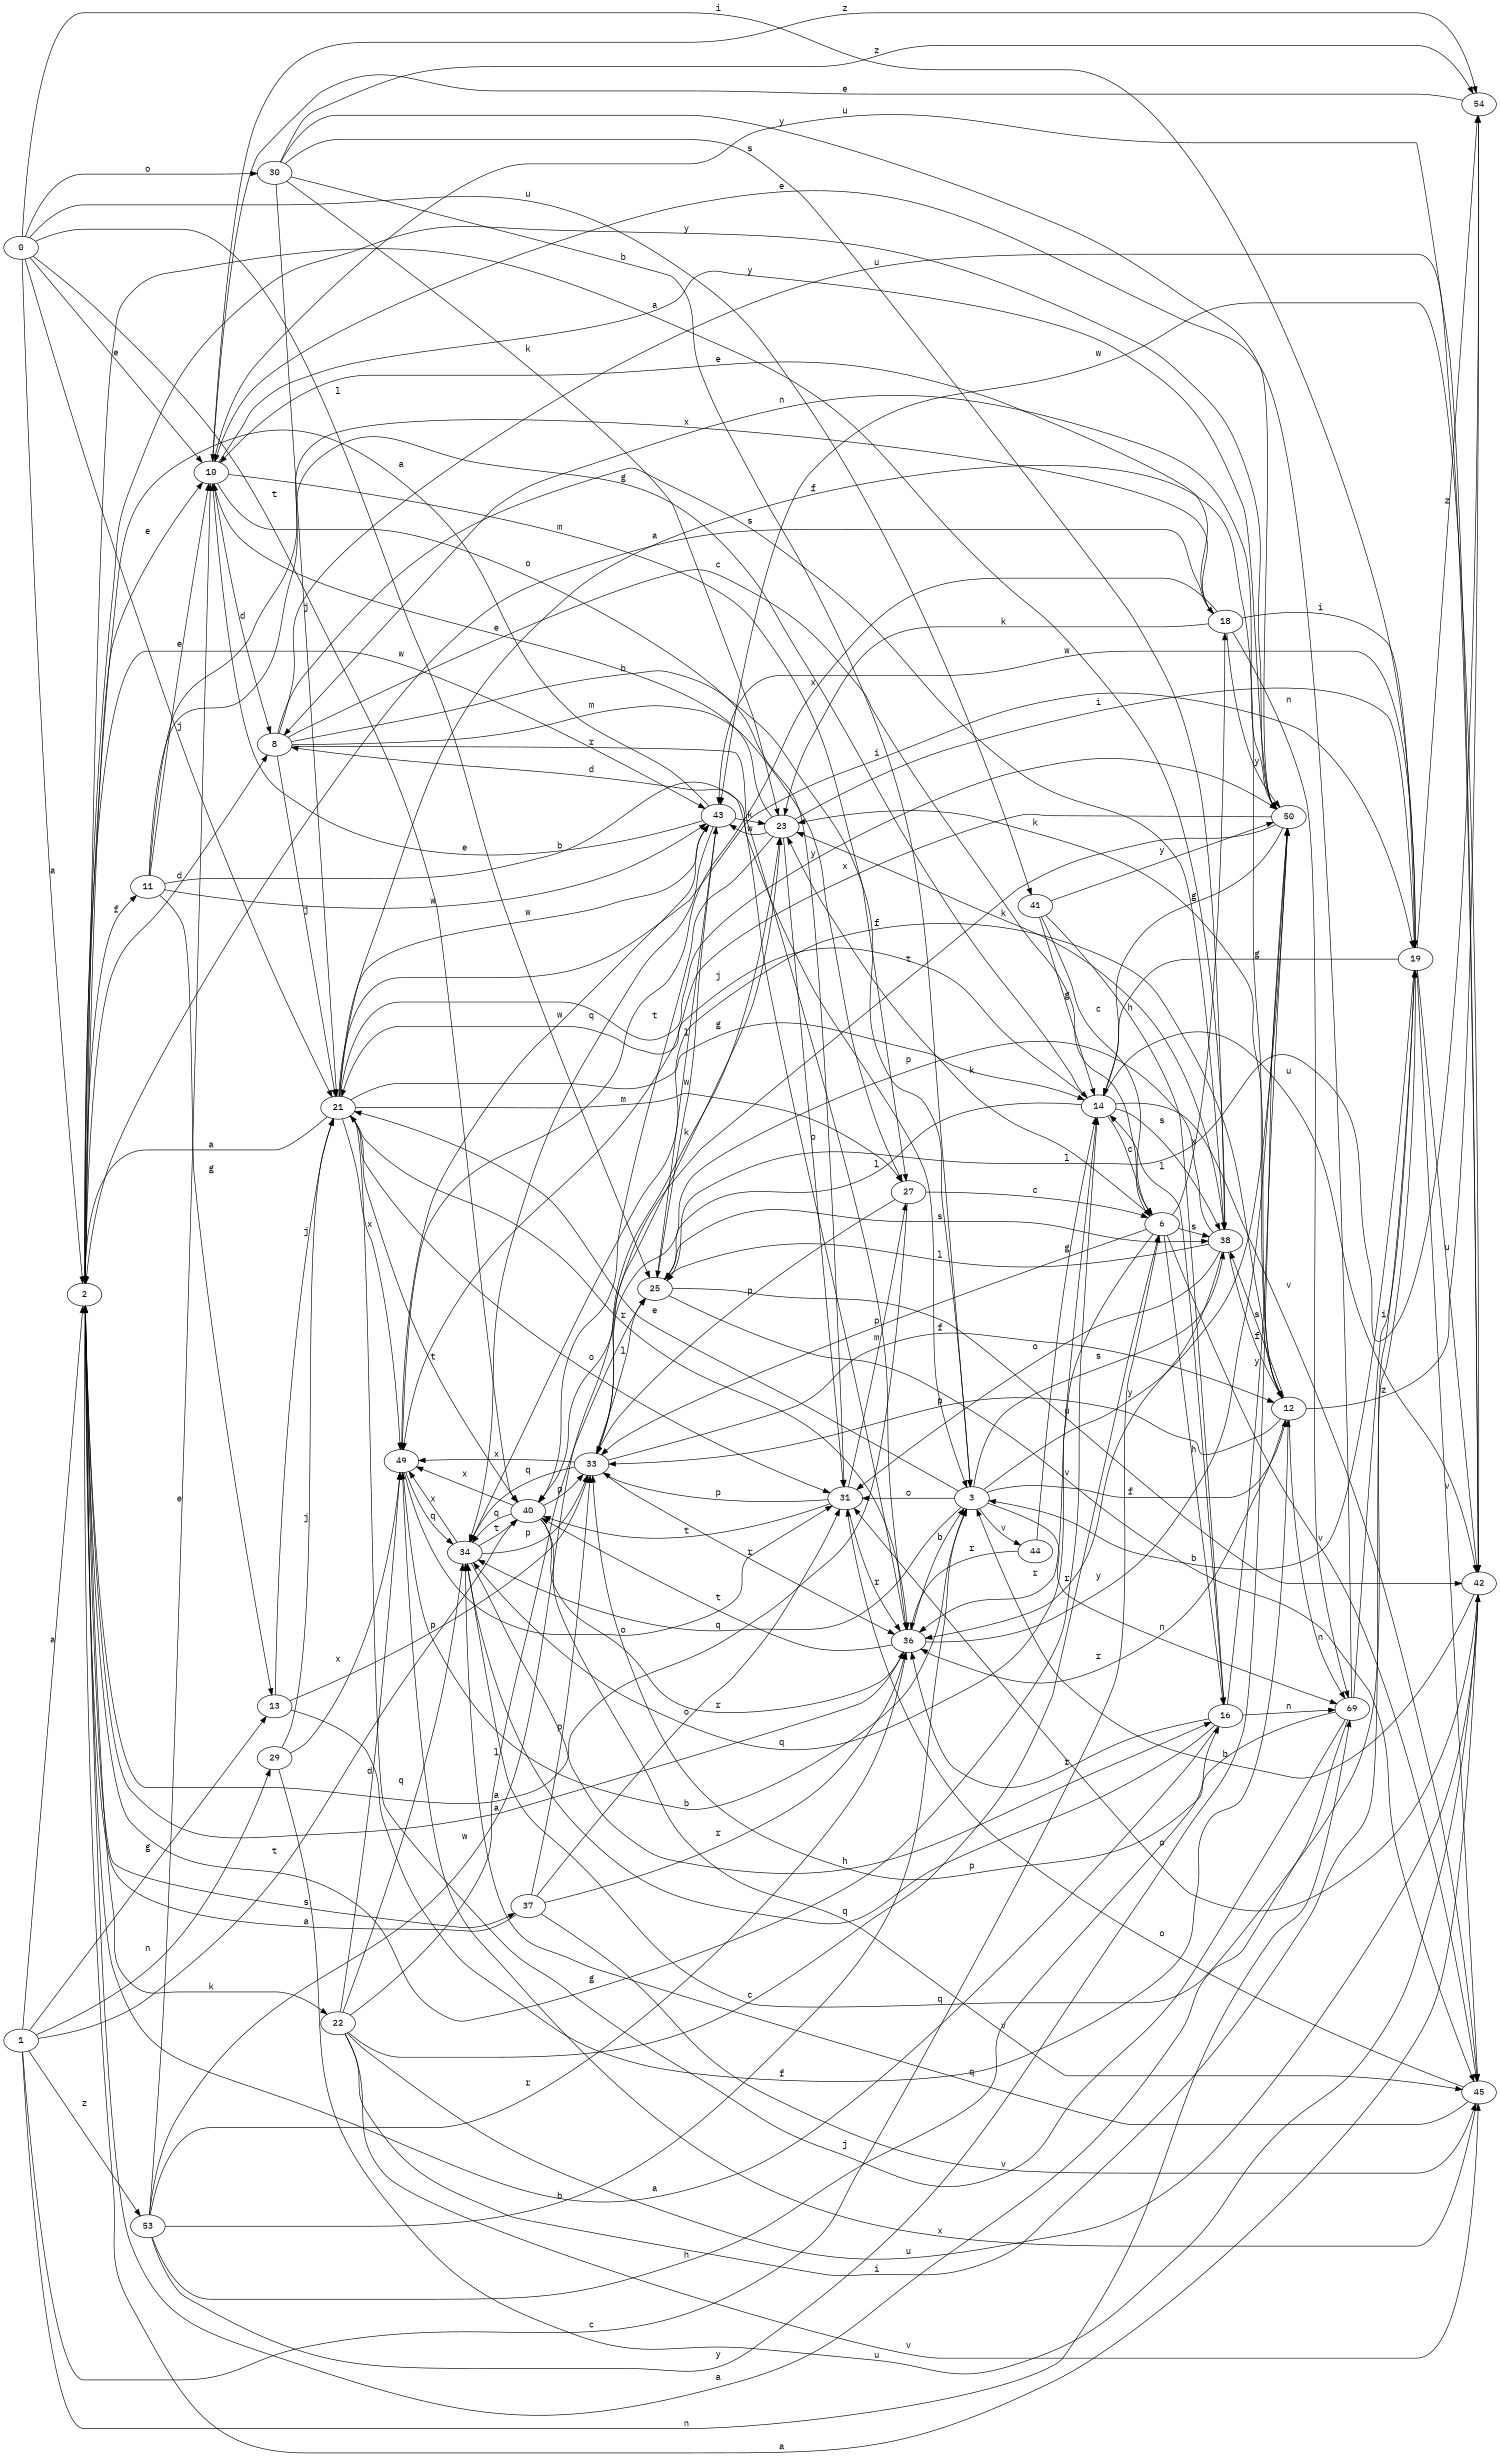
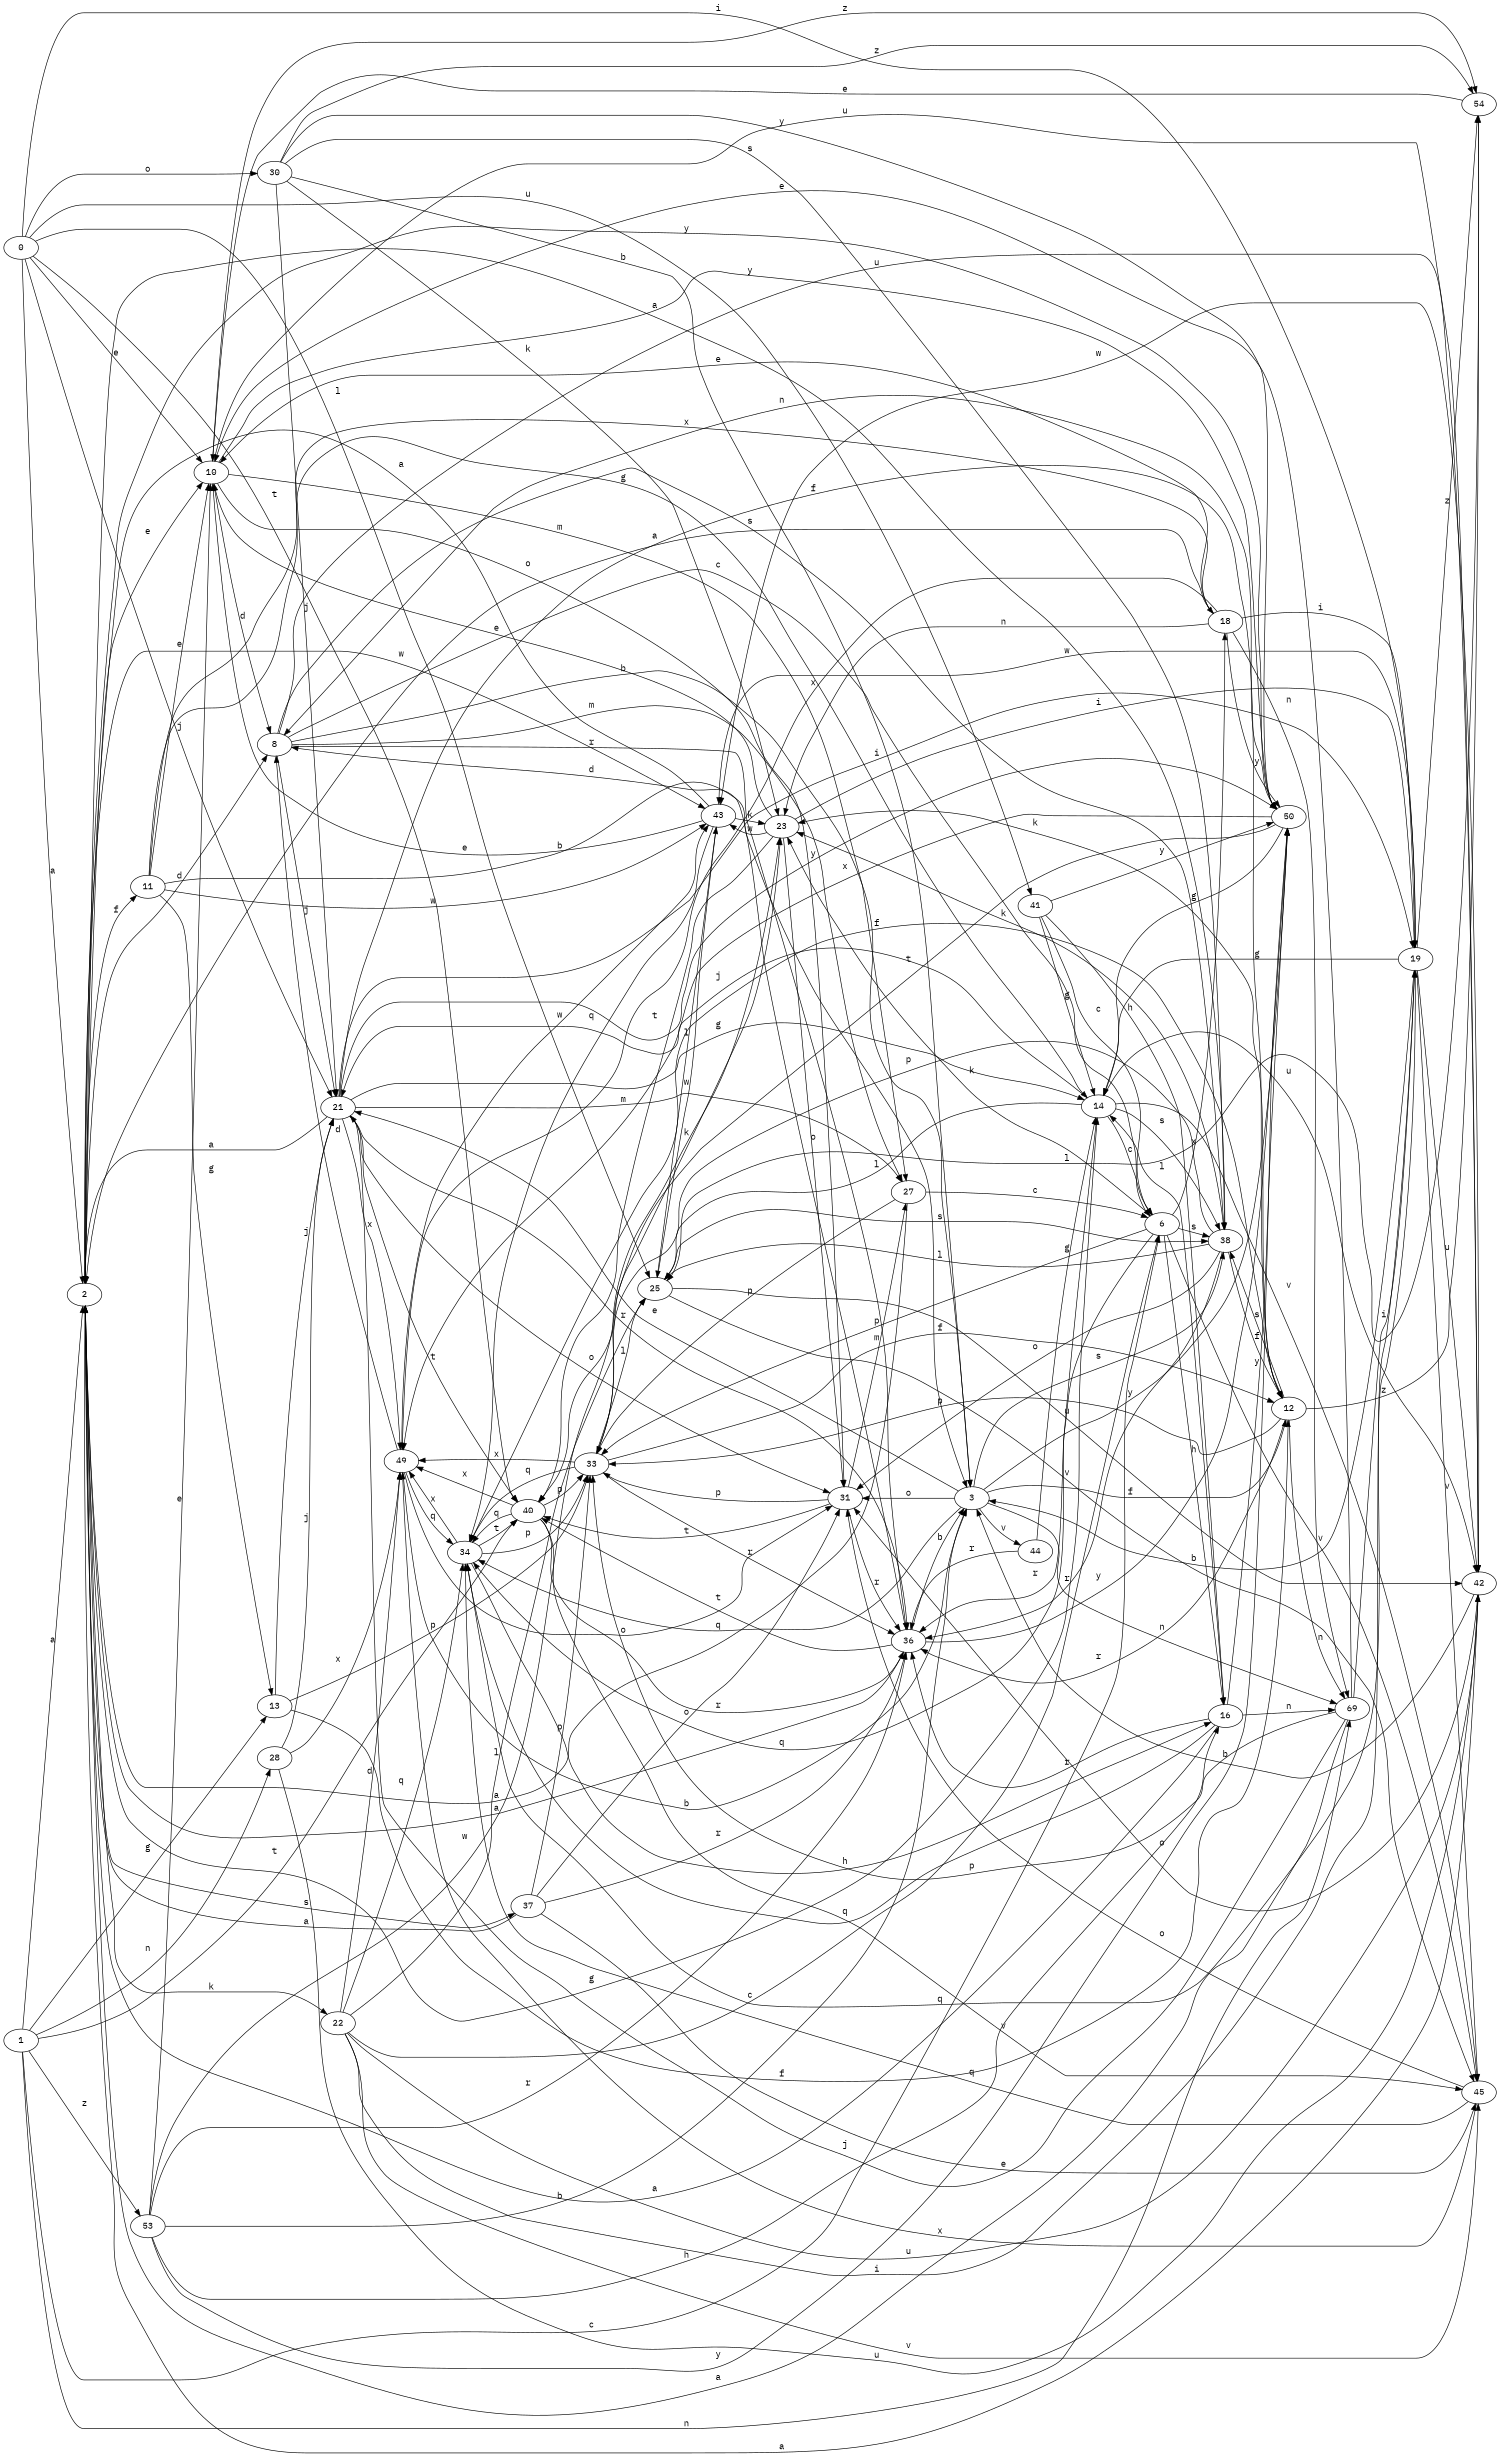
(1004, 622) -> (1004, 622)
(486, 928) -> none
none -> (317, 1110)
(275, 1758) -> (275, 1758)
(1004, 2164) -> (1004, 2164)
